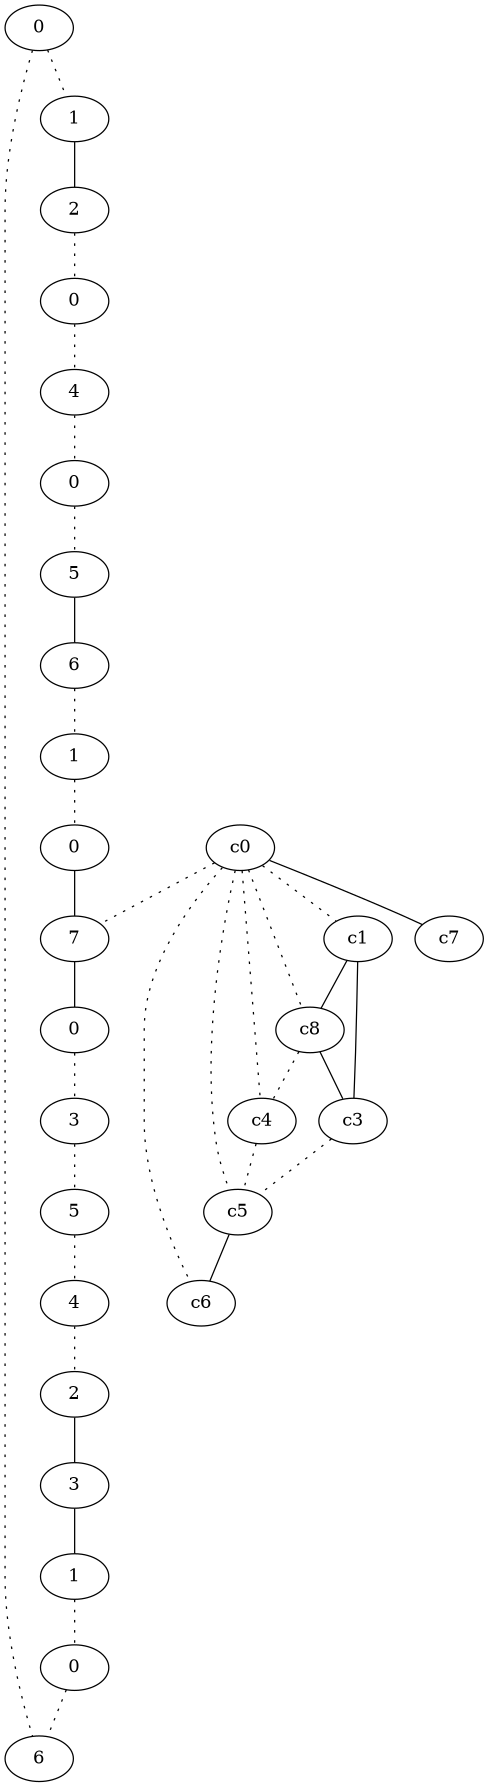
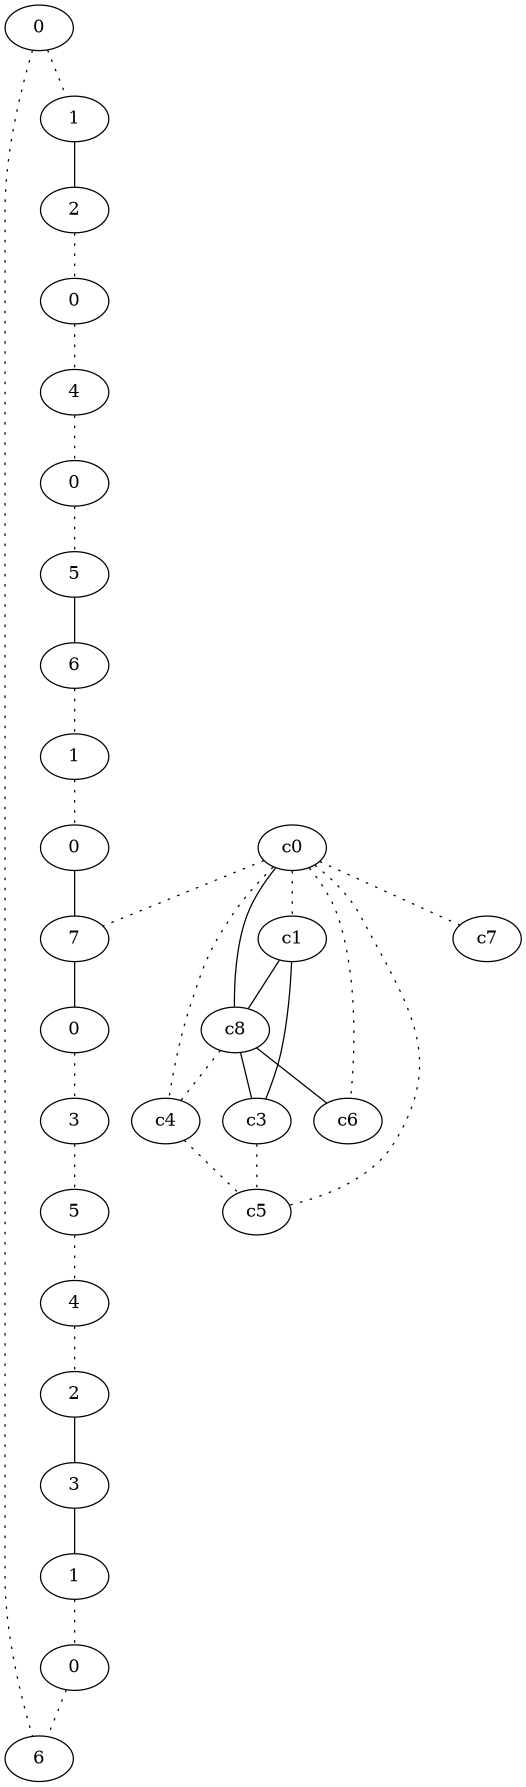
(346, 892) -> (390, 893)
(275, 939) -> (242, 933)
(219, 1258) -> (292, 1075)
